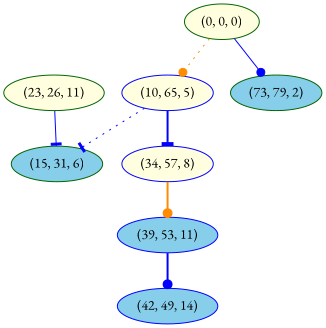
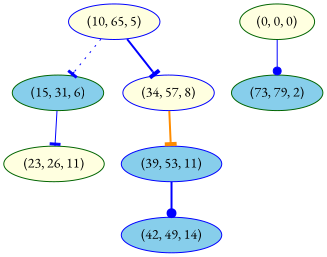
(197, 54) -> none
(55, 126) -> (56, 126)
(168, 196) -> (170, 126)
